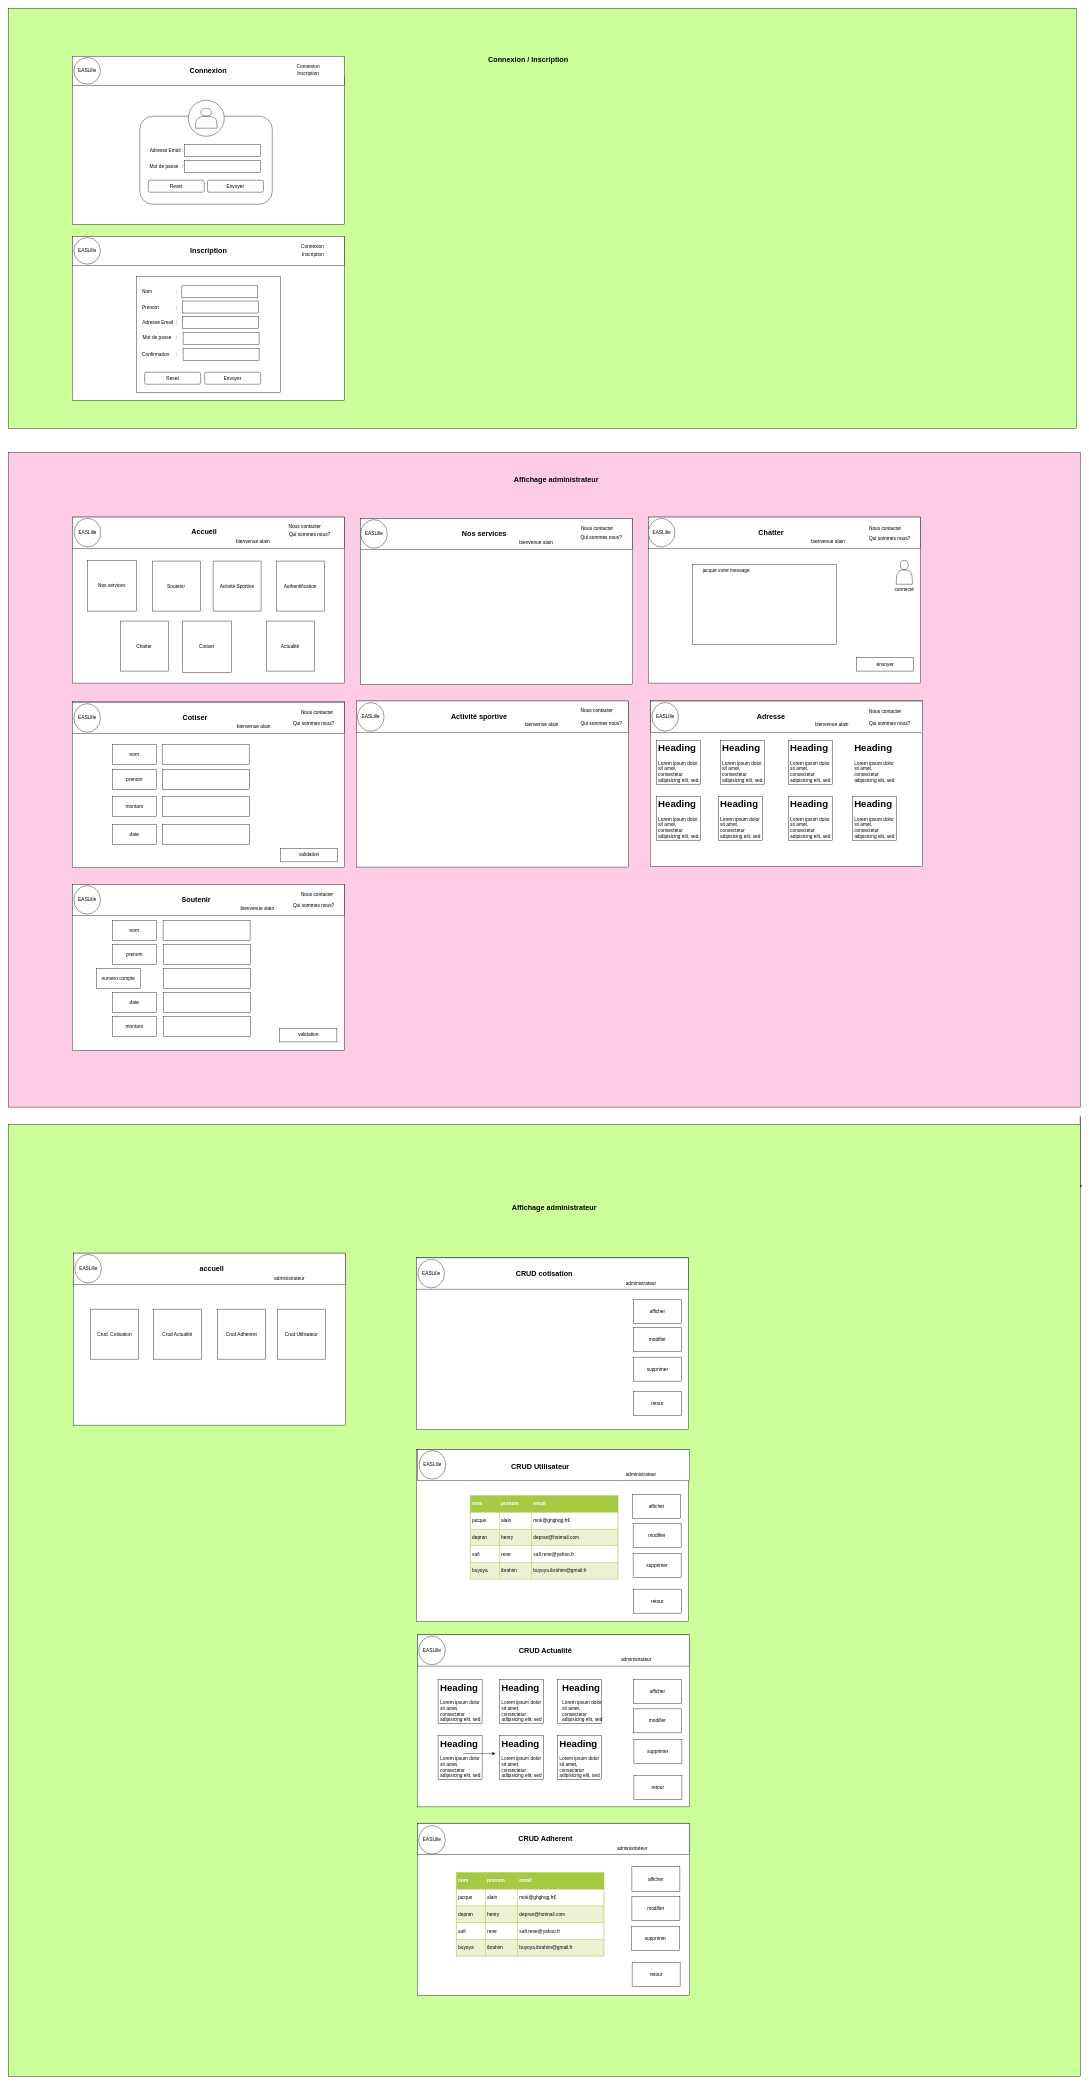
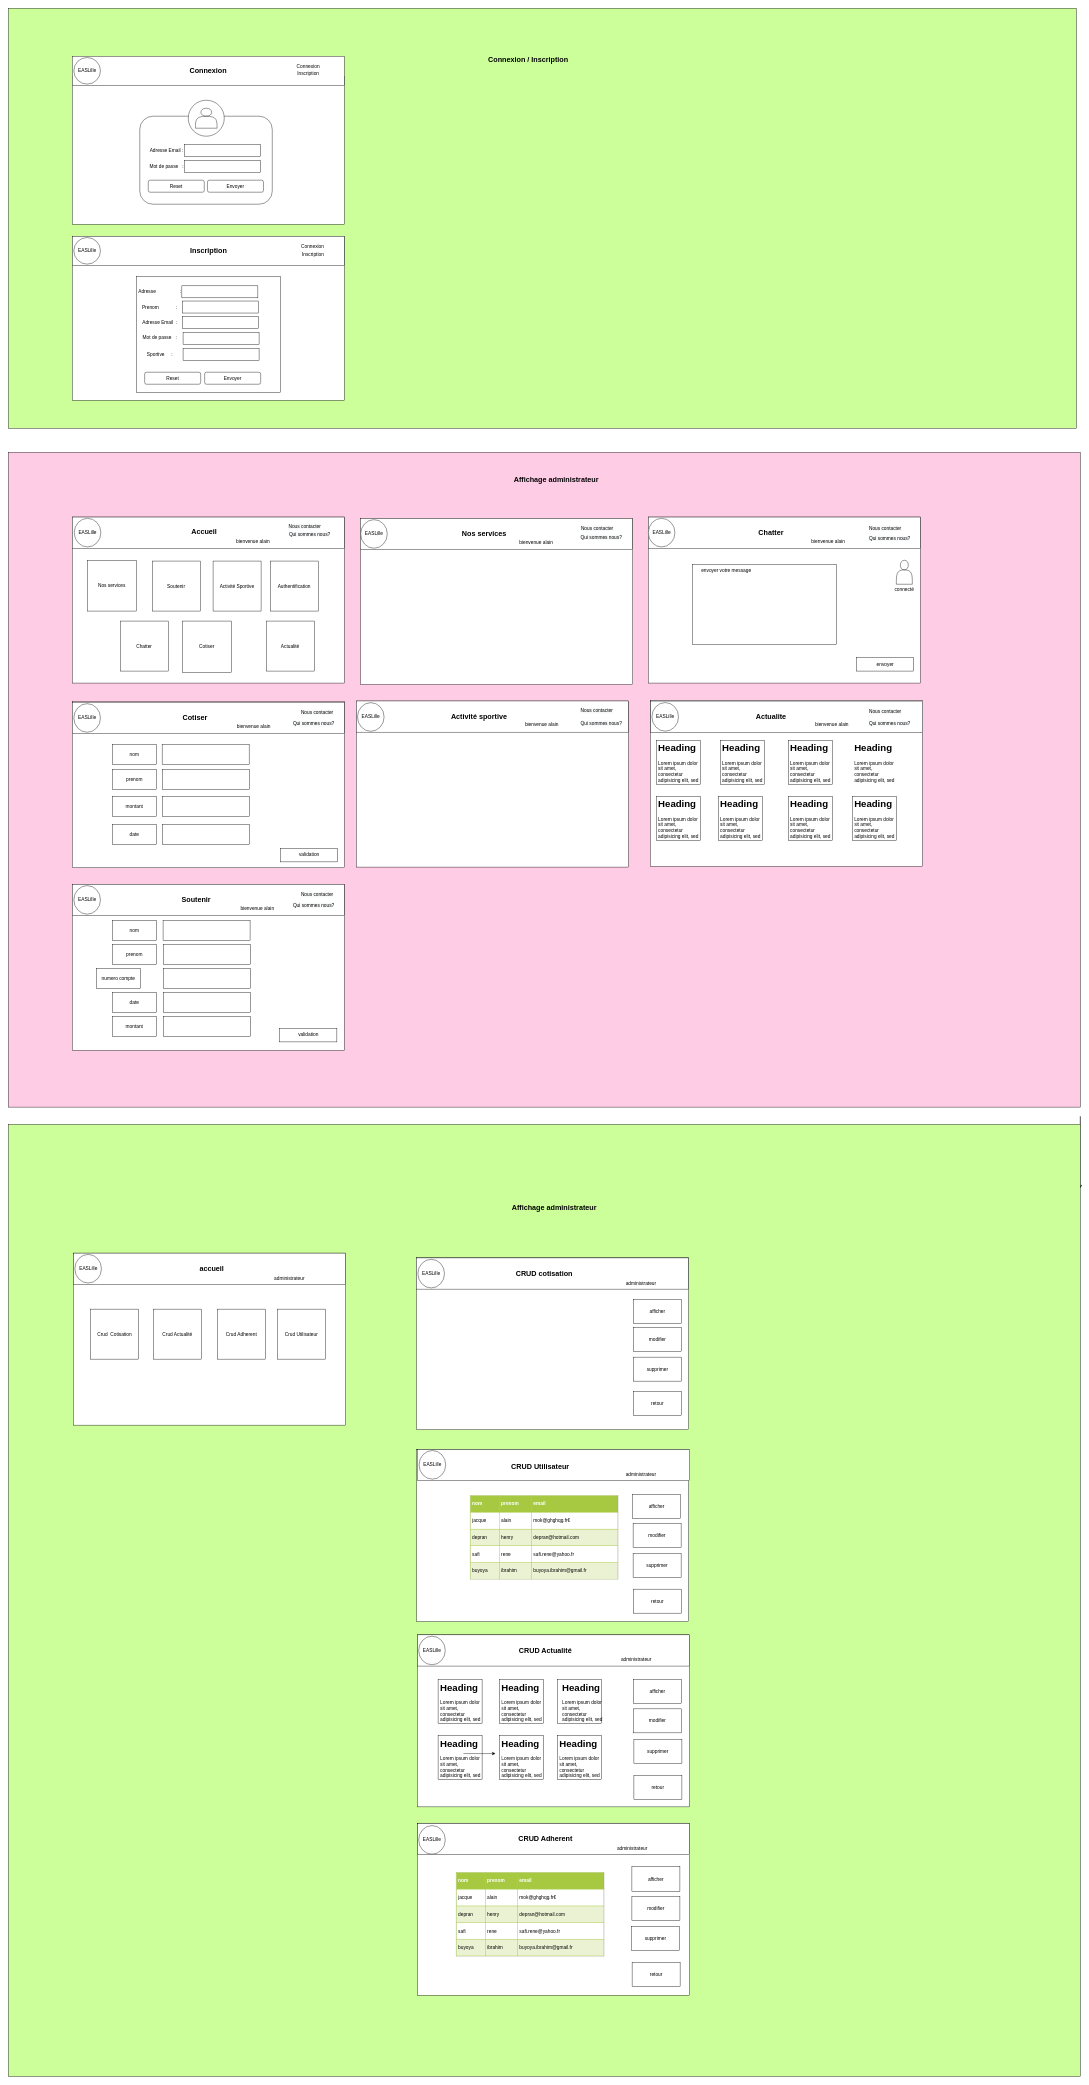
(160, 292) -> (160, 292)
(160, 354) -> (160, 354)
(726, 570) -> (726, 570)
(300, 586) -> (294, 586)
(771, 717) -> (771, 717)
